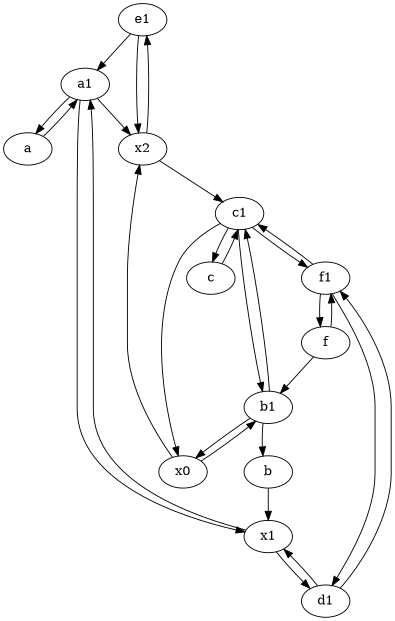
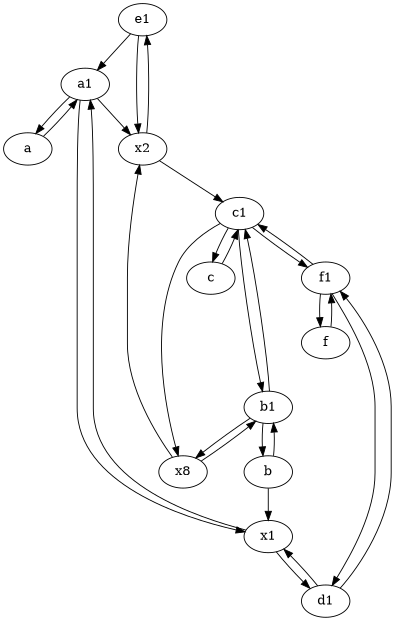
(300, 372) -> (274, 444)
(183, 472) -> (183, 472)
